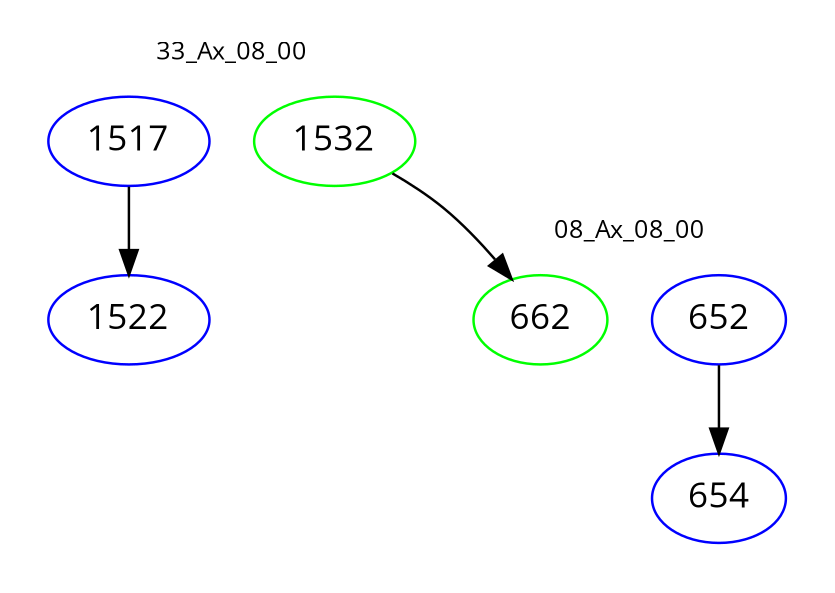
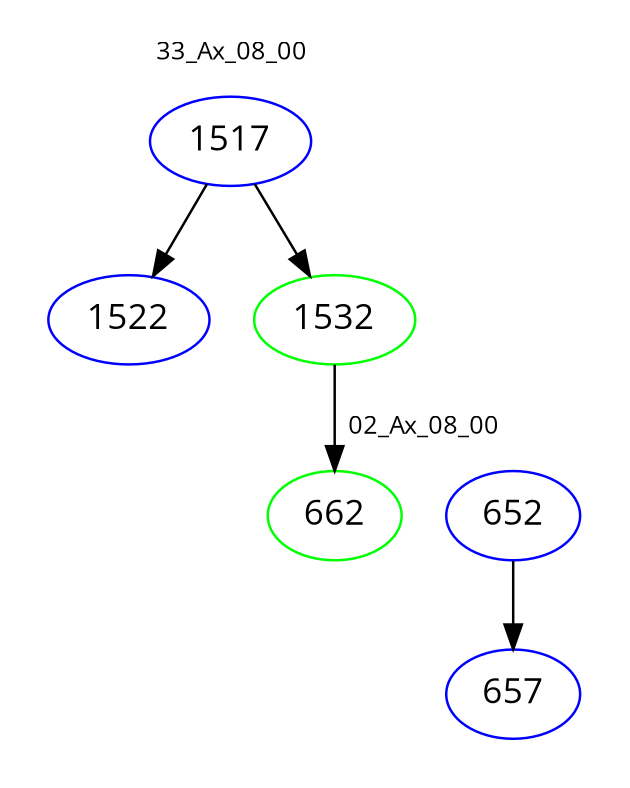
none -> (276, 219)
(630, 232) -> (424, 428)
(719, 498) -> (513, 694)
